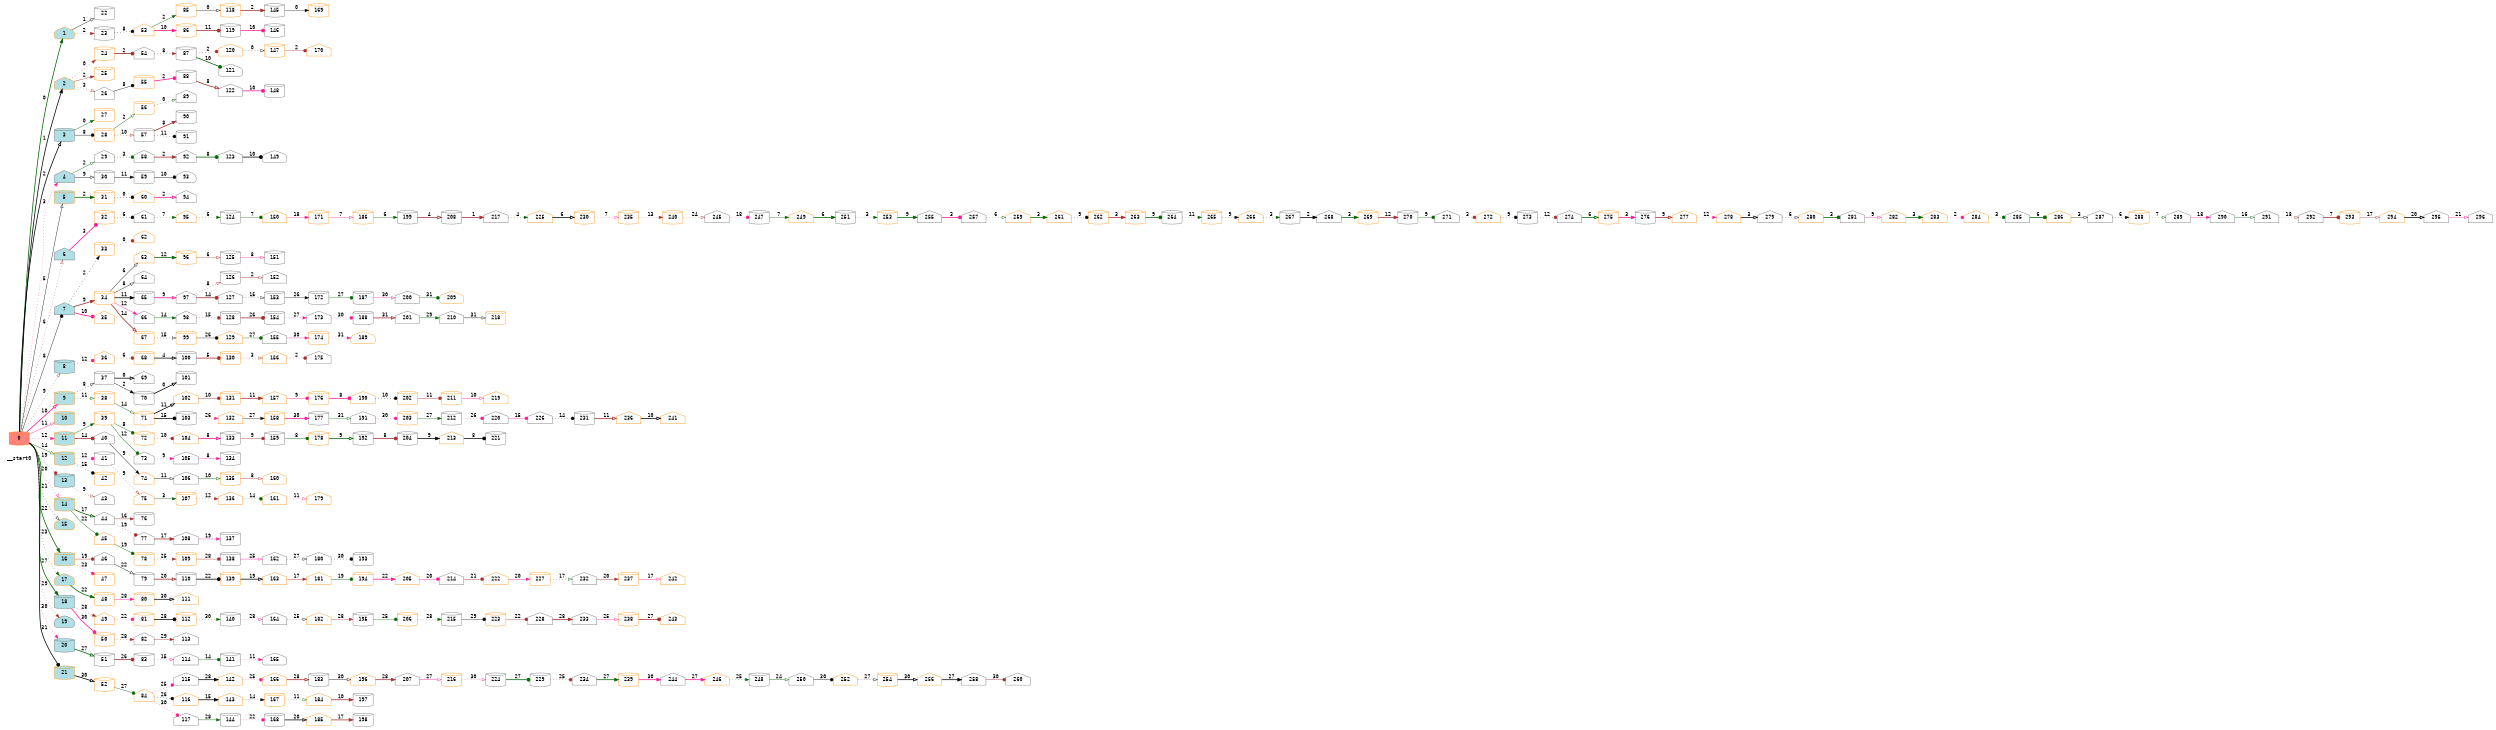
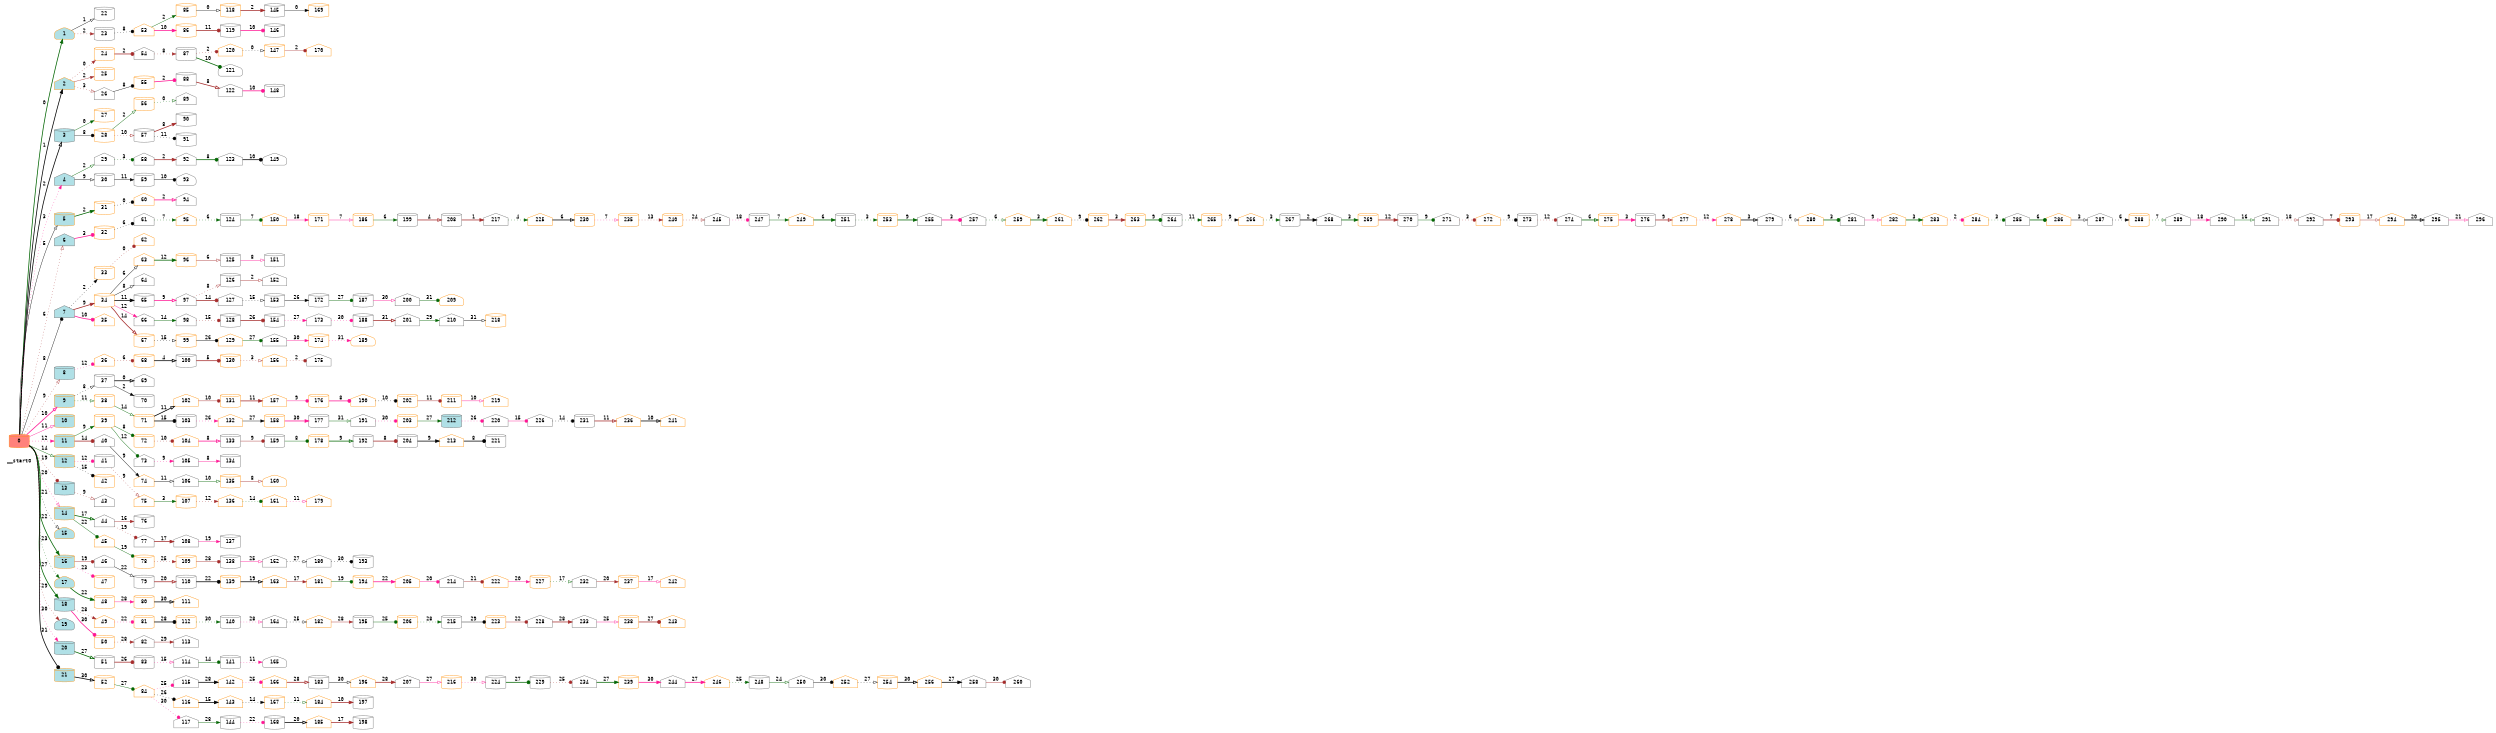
(186, 378) -> none
(452, 418) -> (452, 421)
